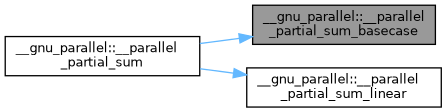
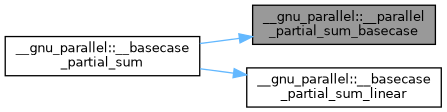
(102, 56) -> (102, 56)
(344, 87) -> (344, 87)
